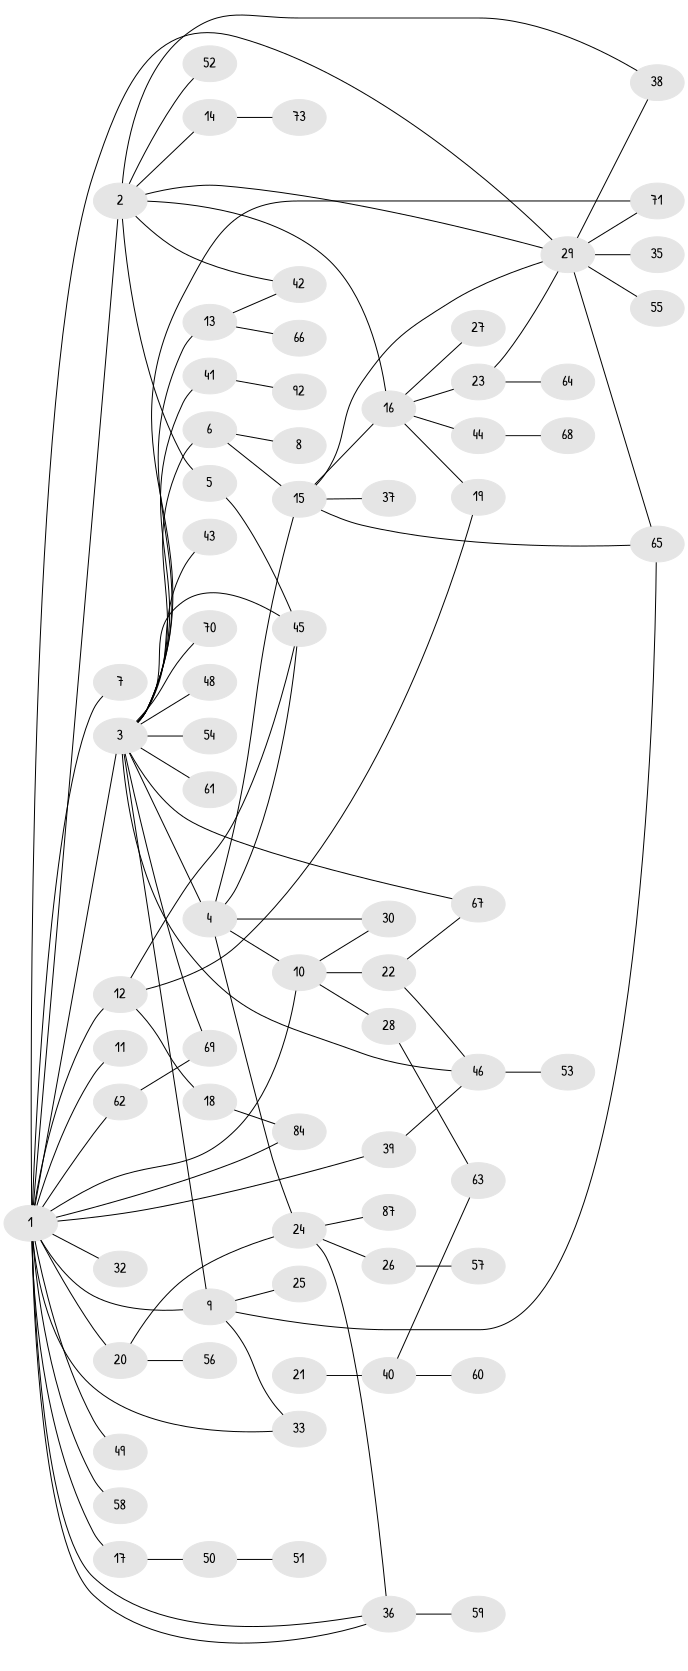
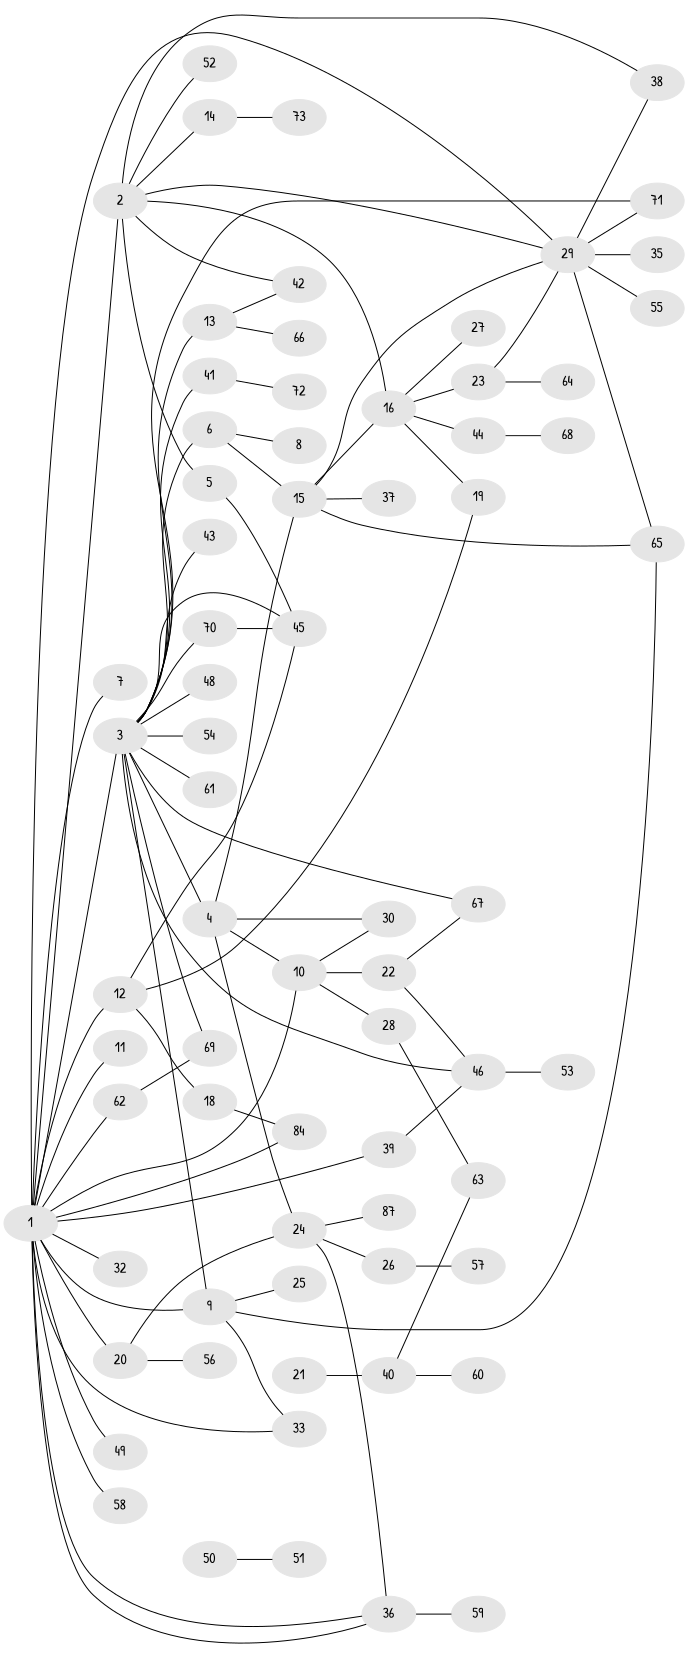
(299, 392) -> (299, 392)
(274, 779) -> (255, 629)
(120, 1559) -> none
